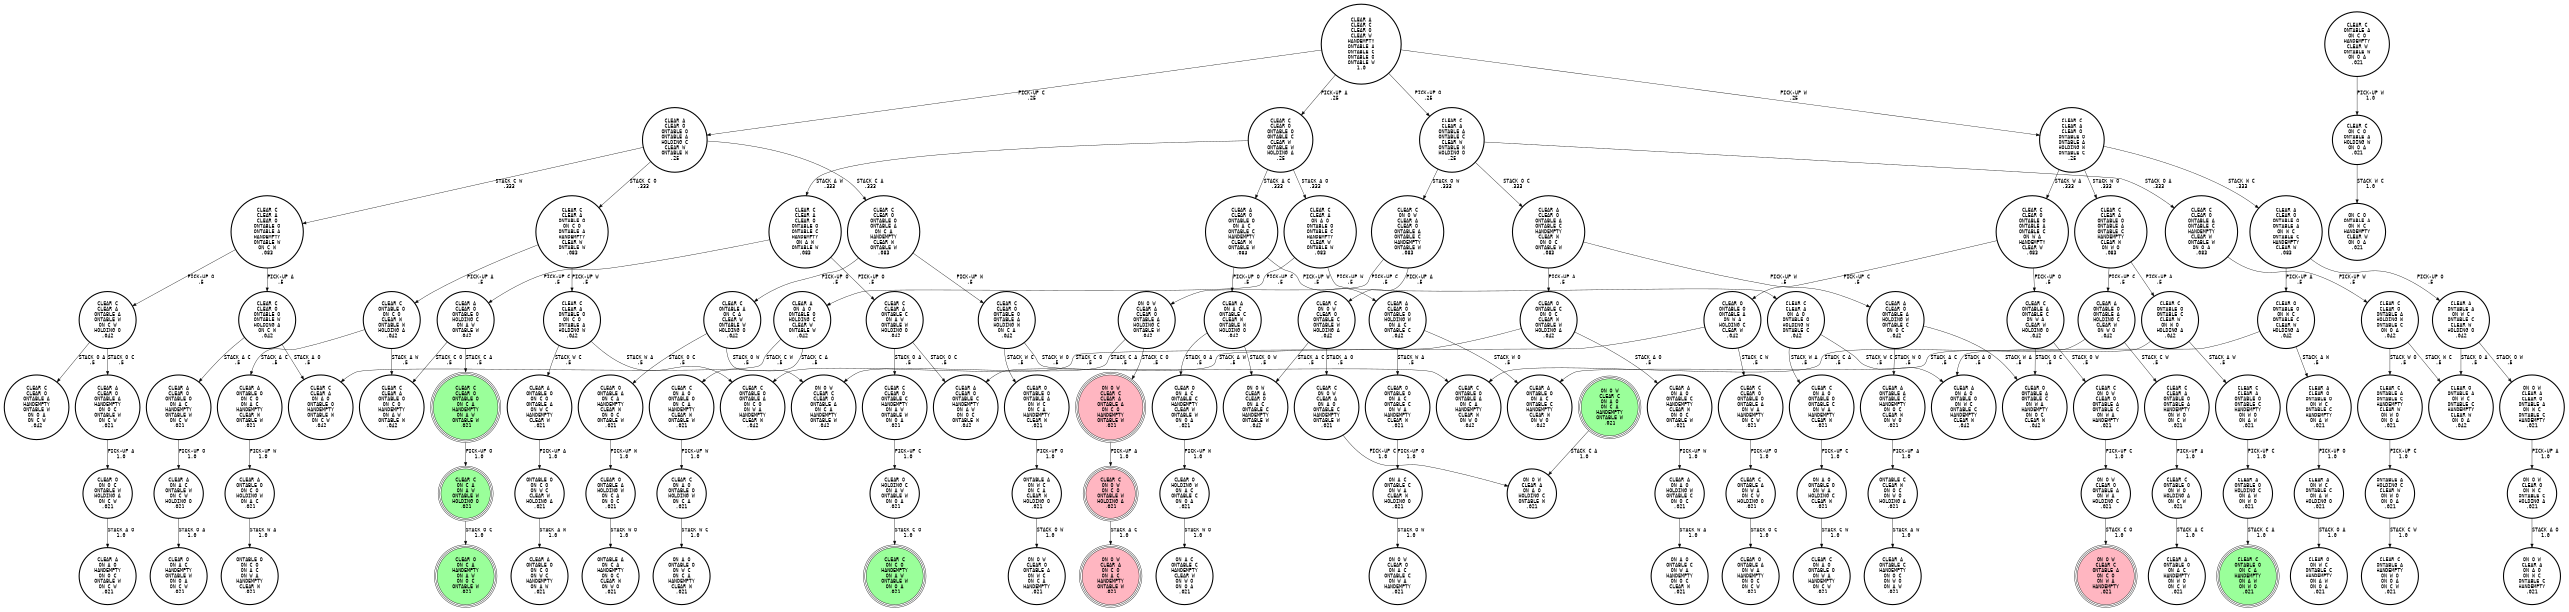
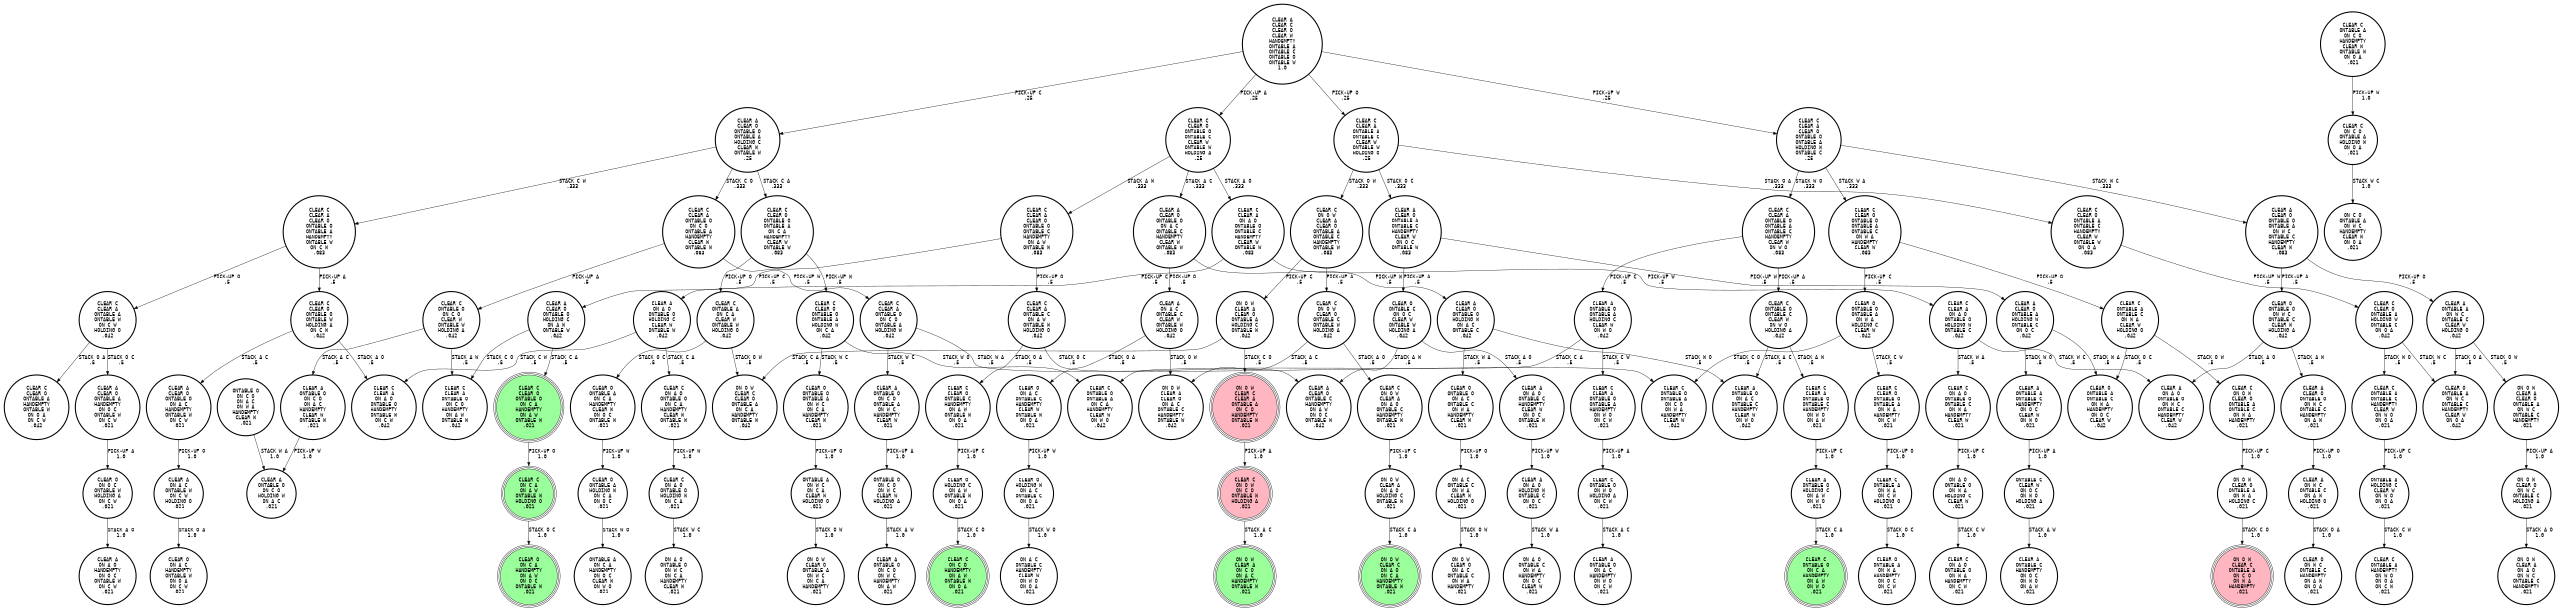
(1570, 451) -> (1390, 530)
(250, 531) -> (259, 450)
(1111, 576) -> (1245, 576)
